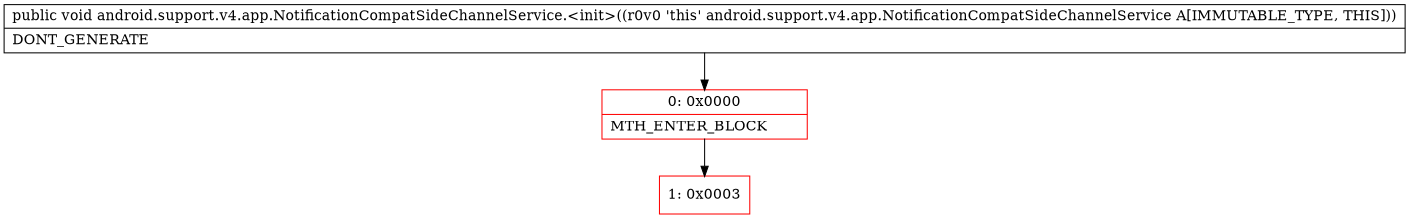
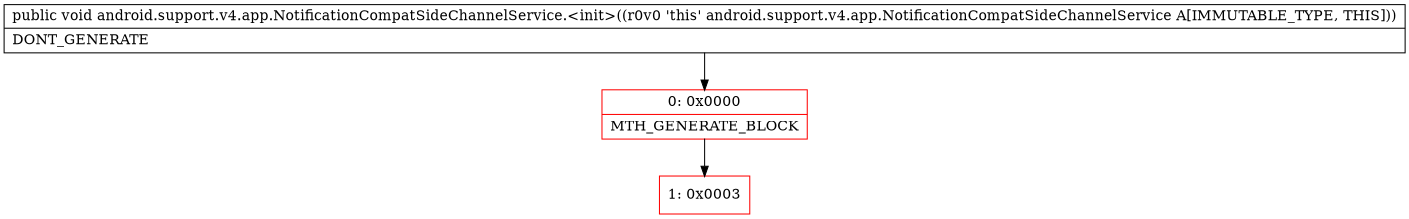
(689, 126) -> (705, 126)
